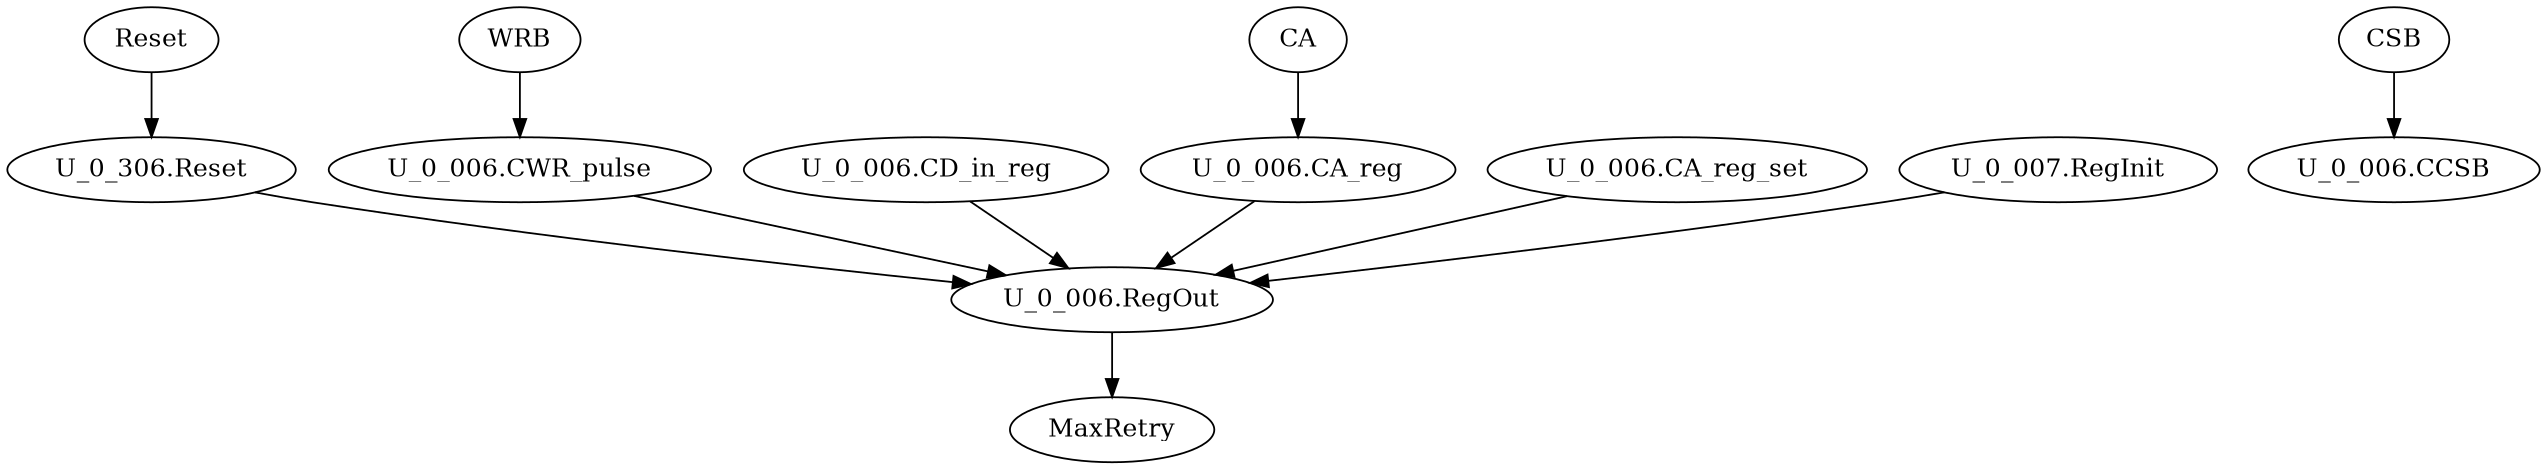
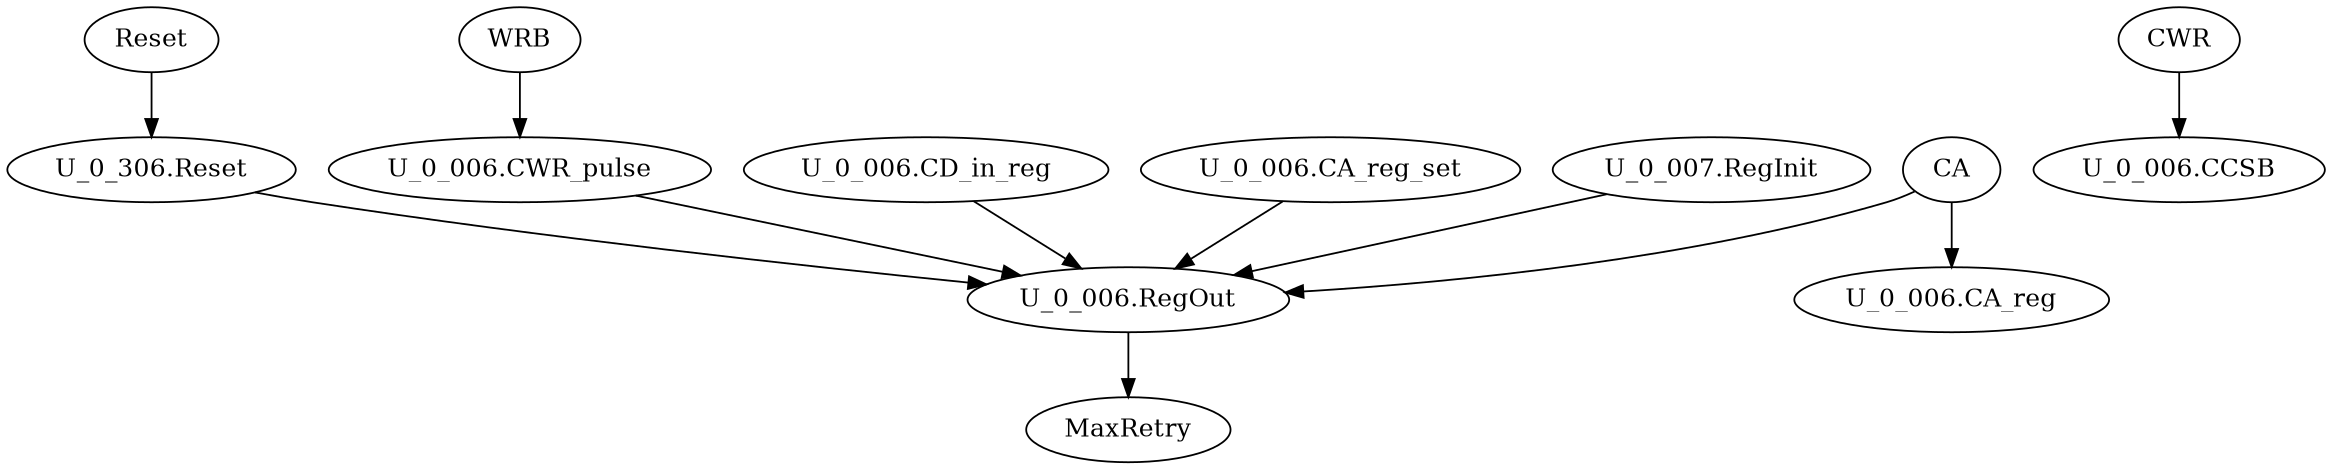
(2394, 40) -> (2179, 40)
(1213, 229) -> (1612, 260)
